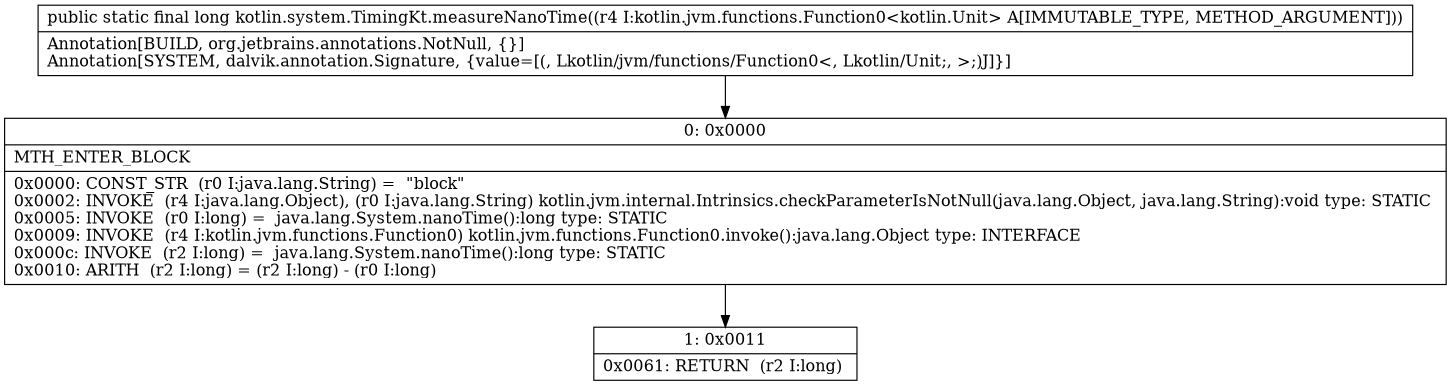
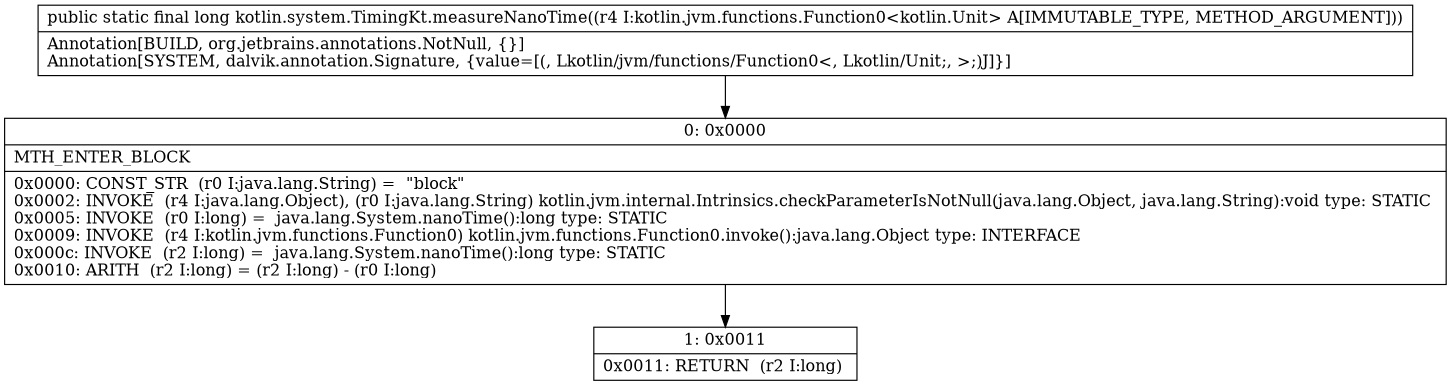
(725, 366) -> (725, 366)
